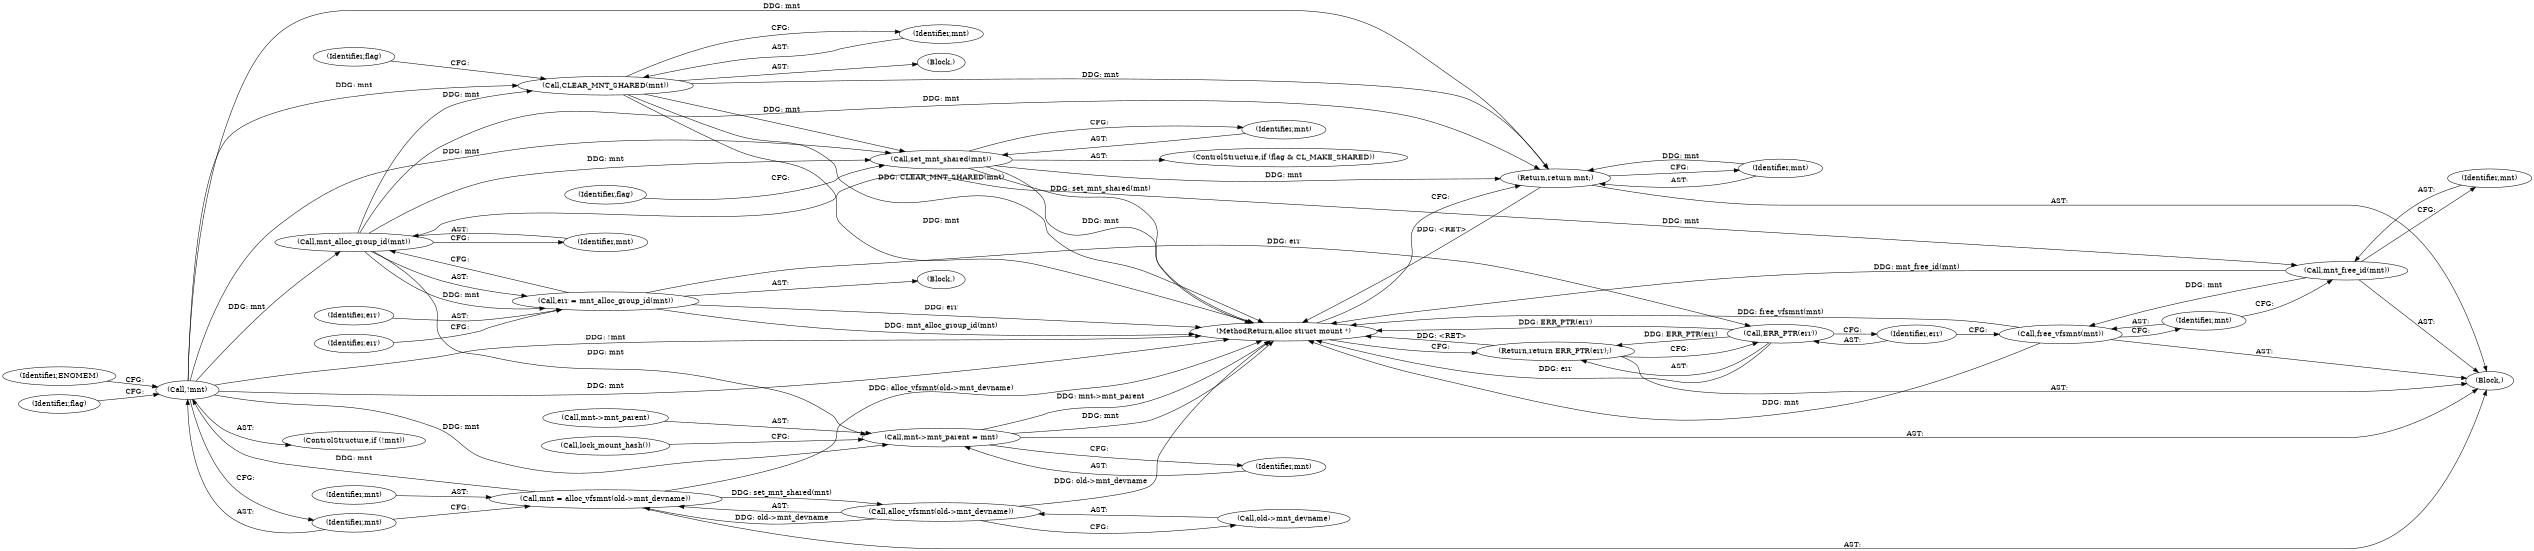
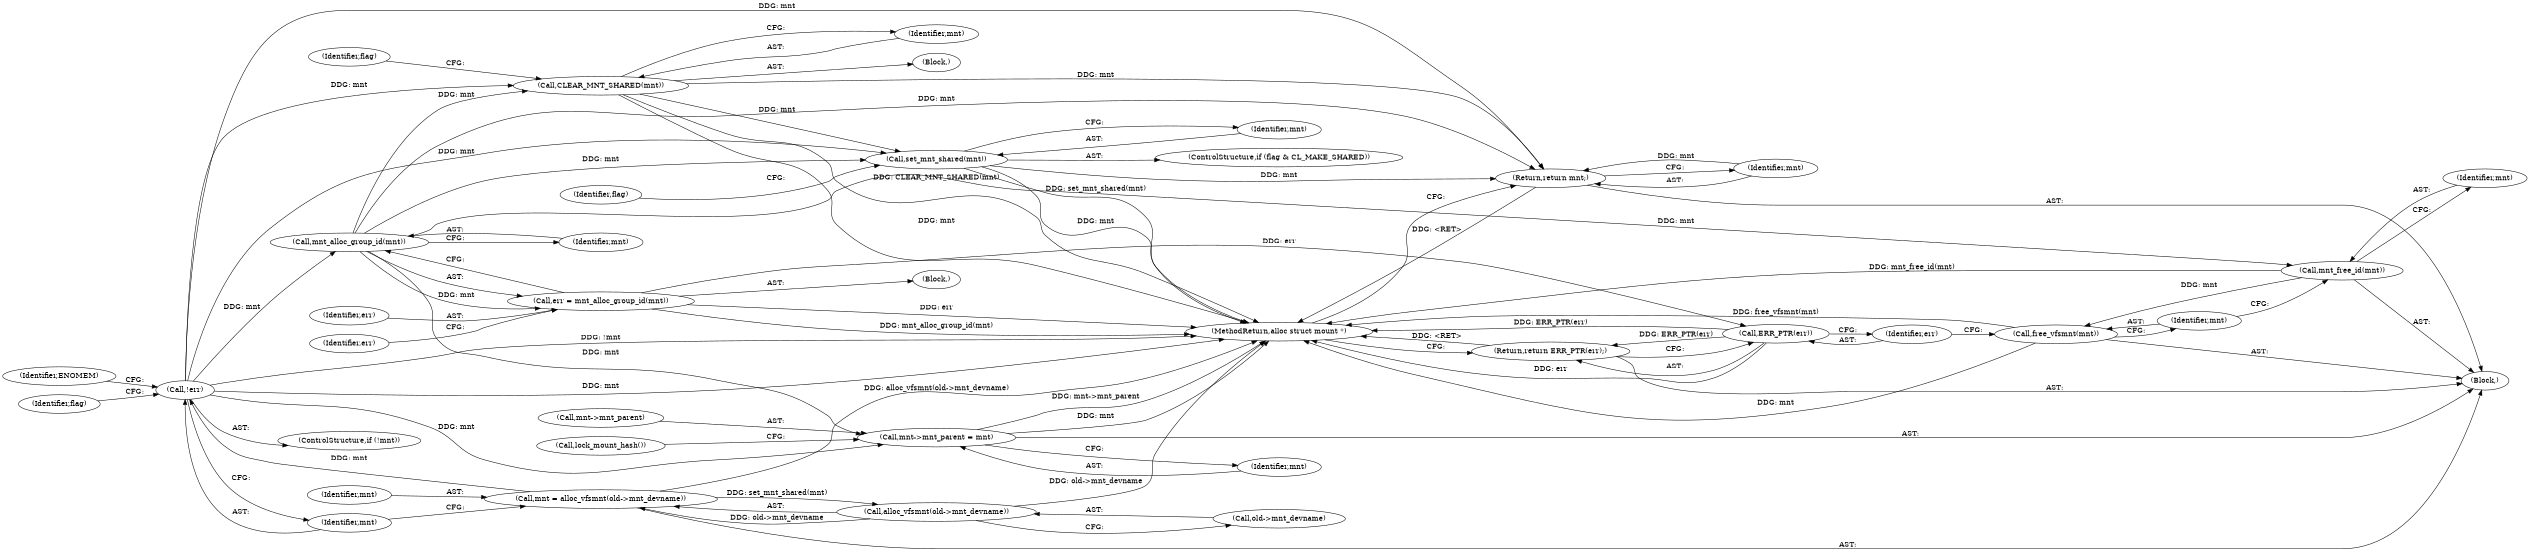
(187, 390) -> (185, 390)
